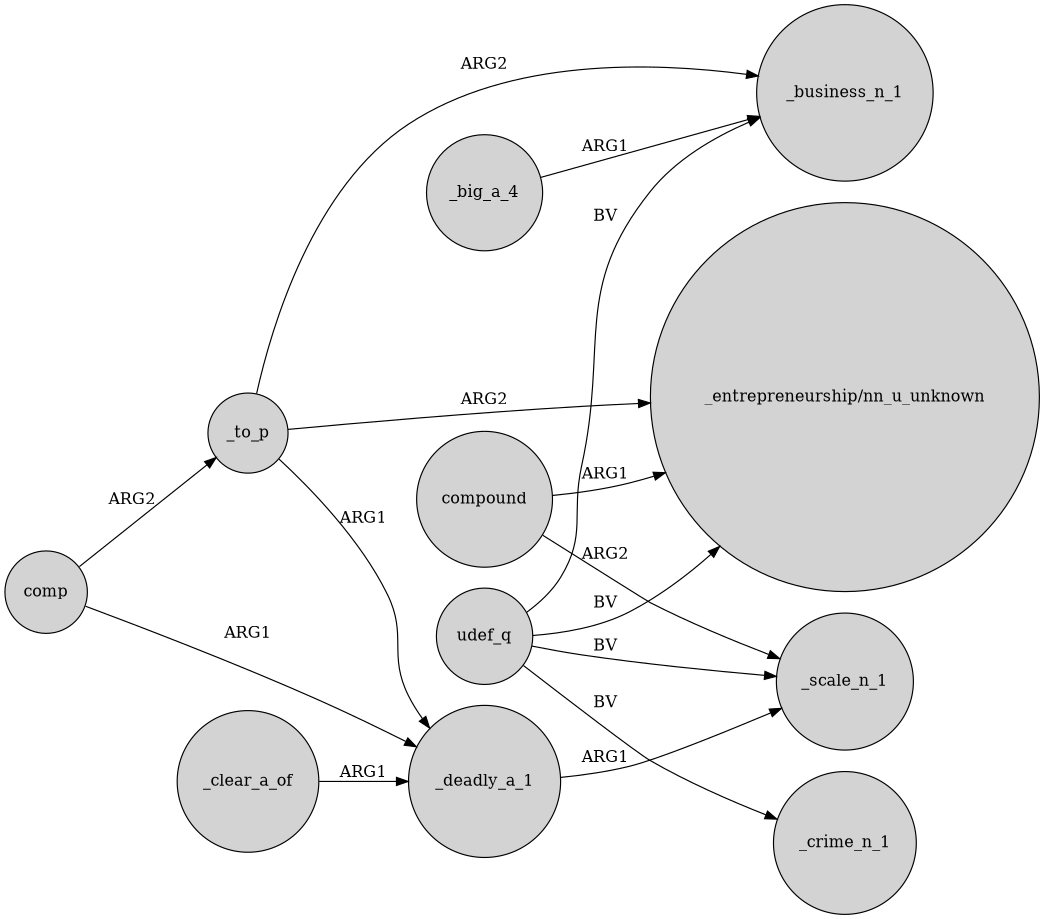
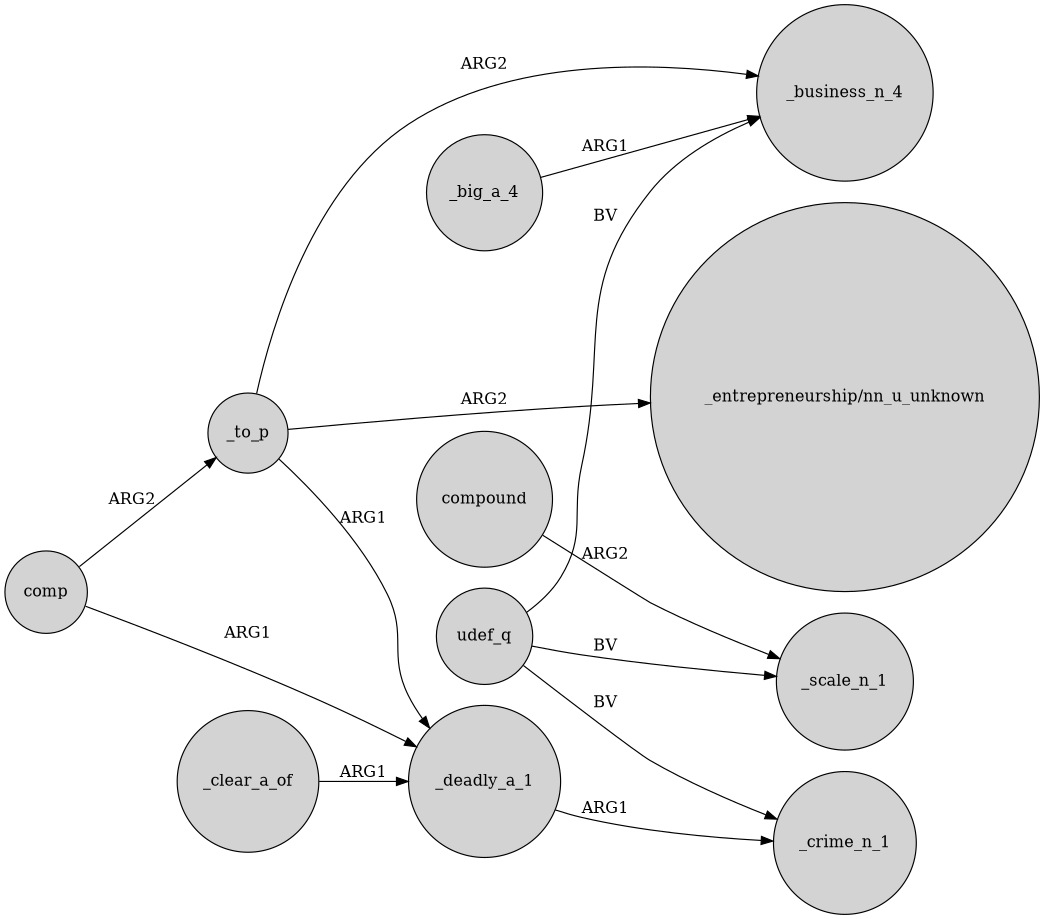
(845, 93) -> (845, 93)
(604, 488) -> none
(629, 612) -> none
(668, 754) -> (657, 831)
